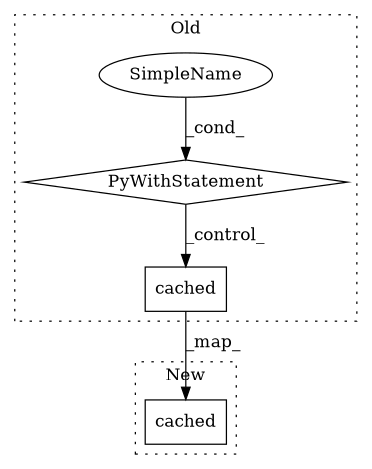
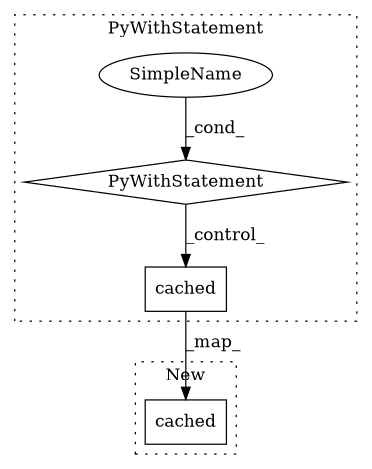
(186, 29) -> (186, 29)
